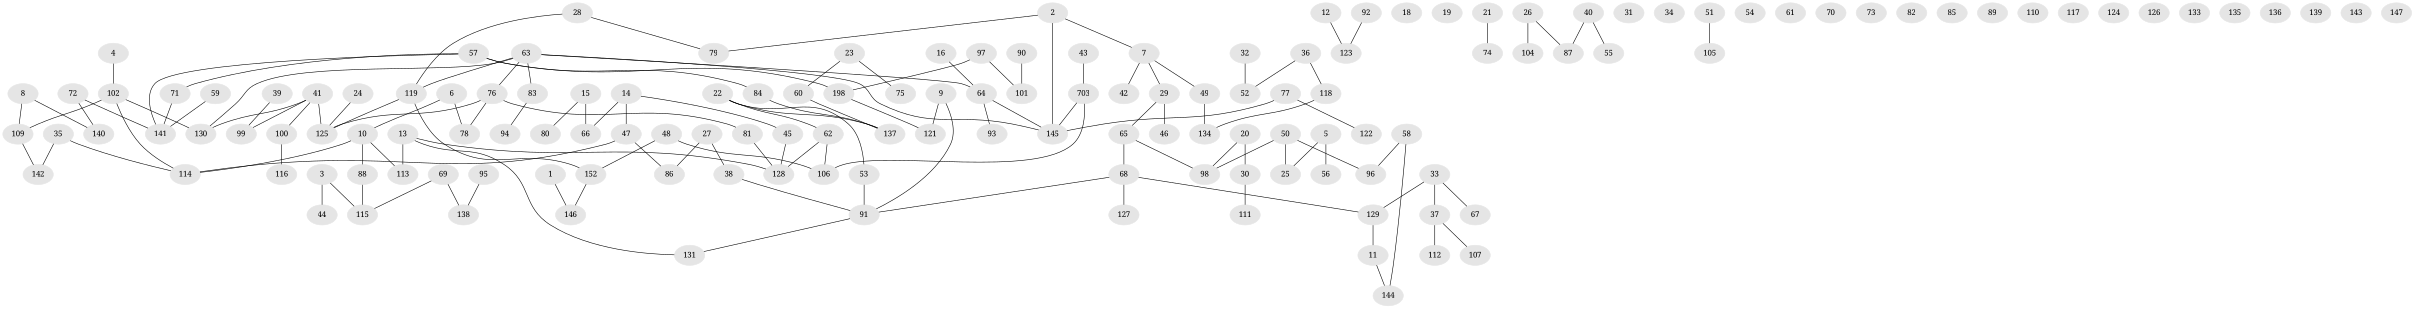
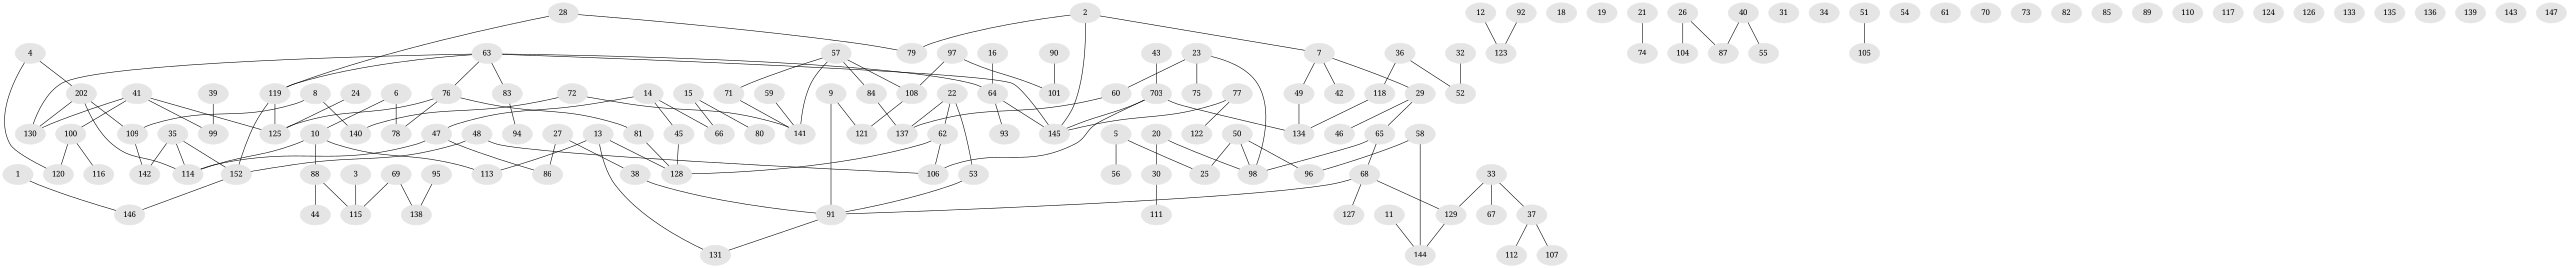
(113, 94) -> (81, 94)
(839, 94) -> (912, 94)
none -> (1263, 97)
none -> (1226, 116)
none -> (204, 154)
none -> (58, 175)
(322, 195) -> (315, 195)
(1373, 235) -> (1436, 235)
